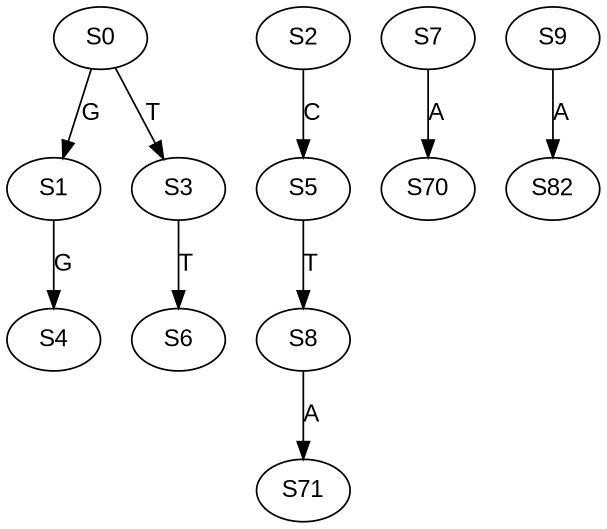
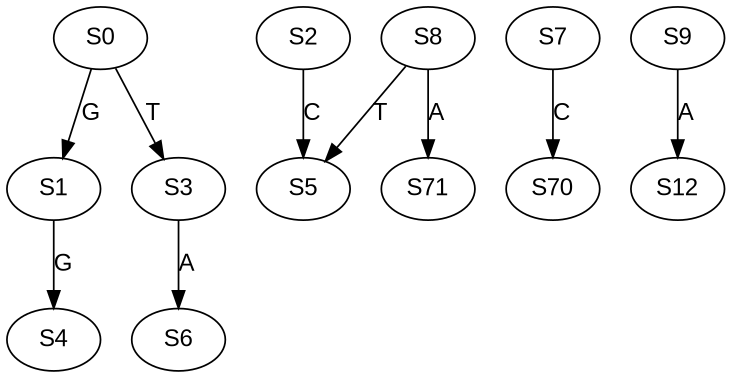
(437, 114) -> (562, 114)
(553, 189) -> (678, 189)
(303, 256) -> (371, 107)
(186, 264) -> (187, 264)
